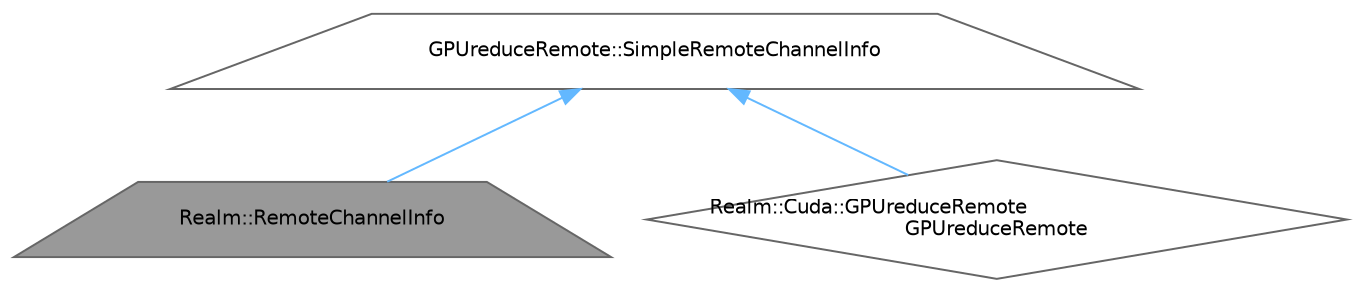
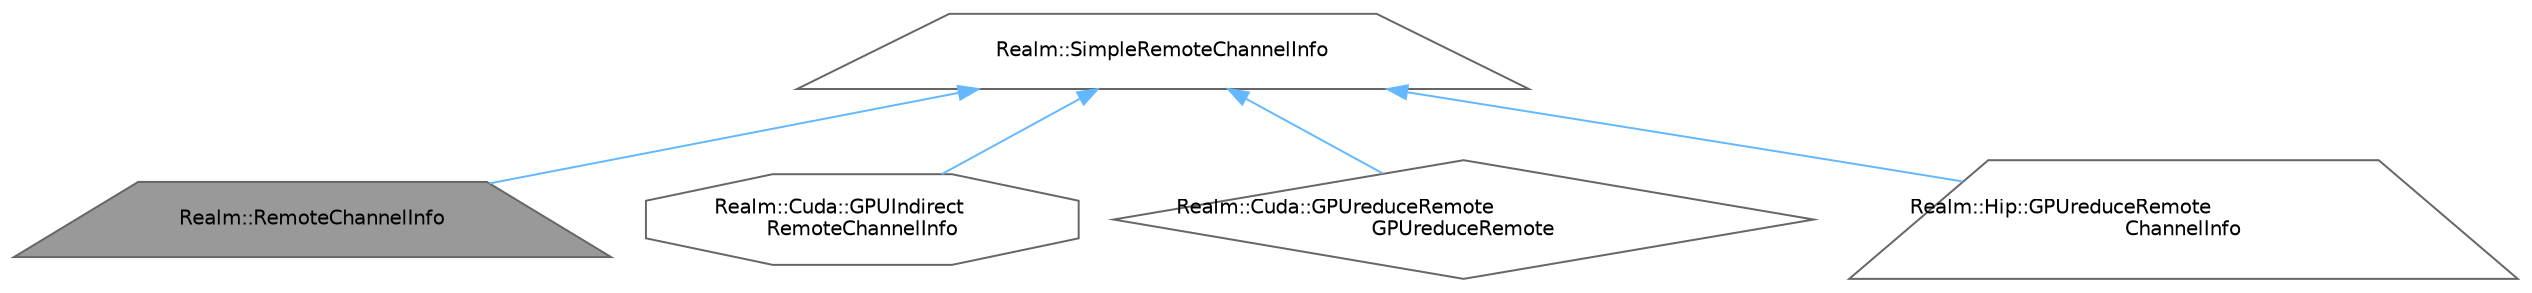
(655, 51) -> (1163, 51)
none -> (862, 220)
none -> (2183, 220)
